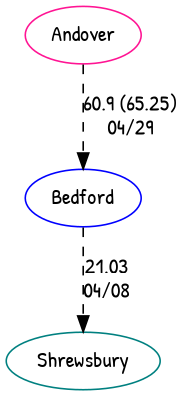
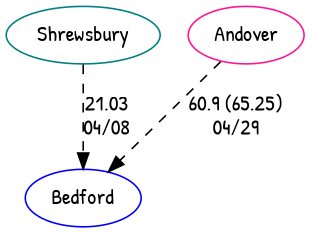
(83, 271) -> (83, 109)
